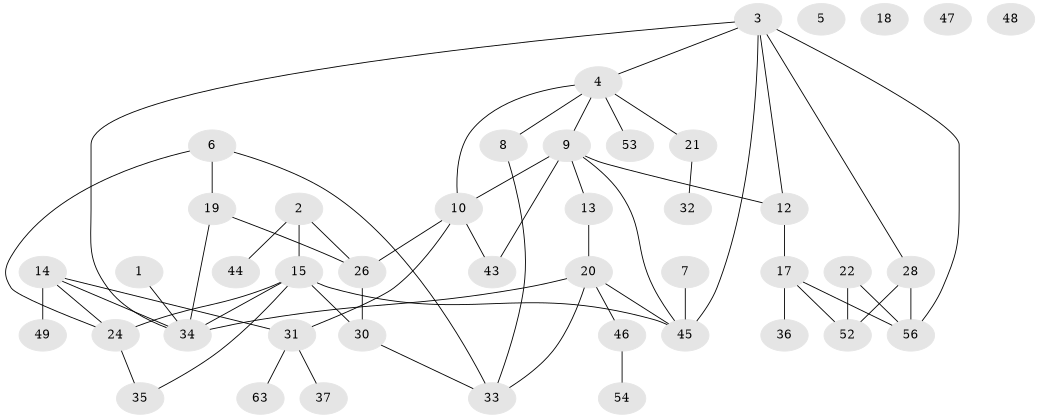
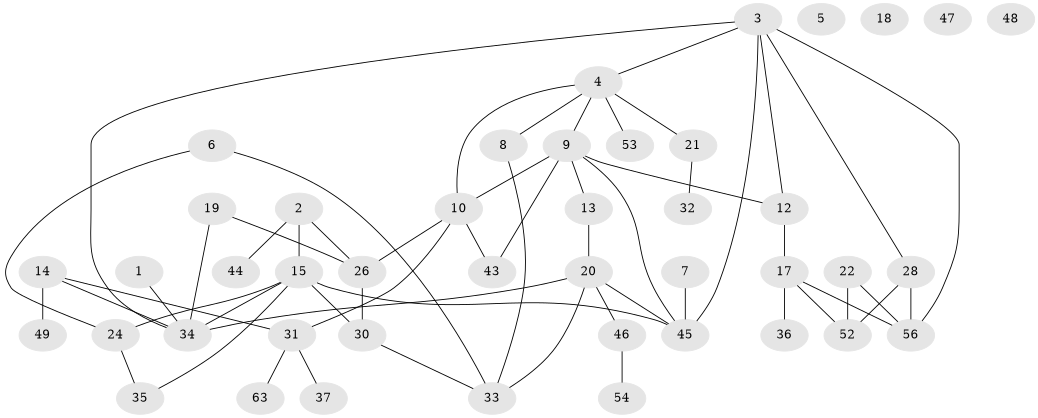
(212, 177) -> none
(79, 304) -> none
